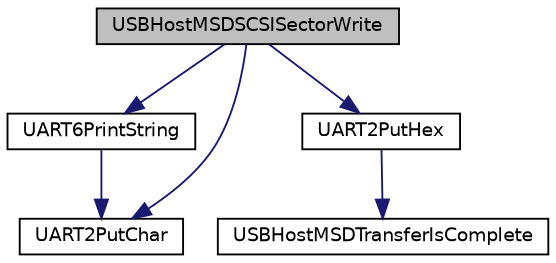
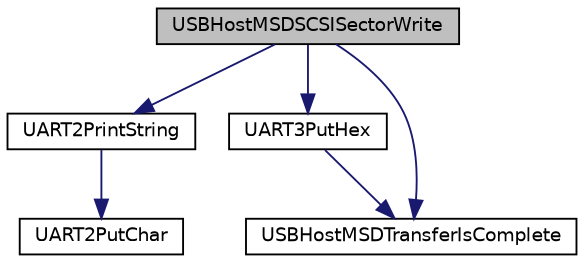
(101, 131) -> (101, 131)
(381, 131) -> (308, 131)
(219, 140) -> (402, 109)
